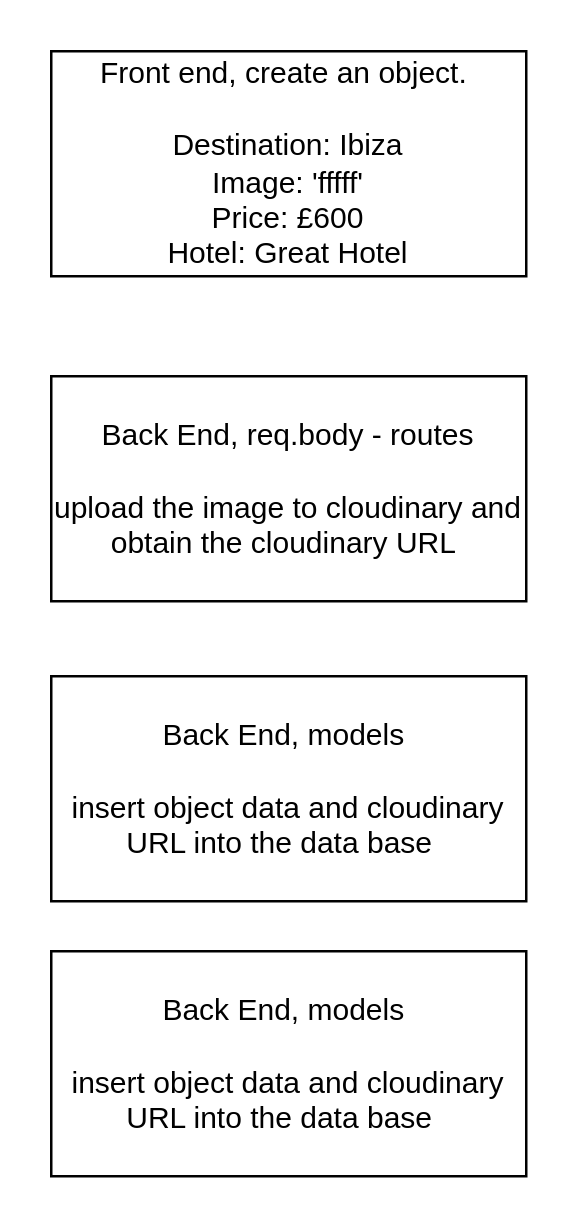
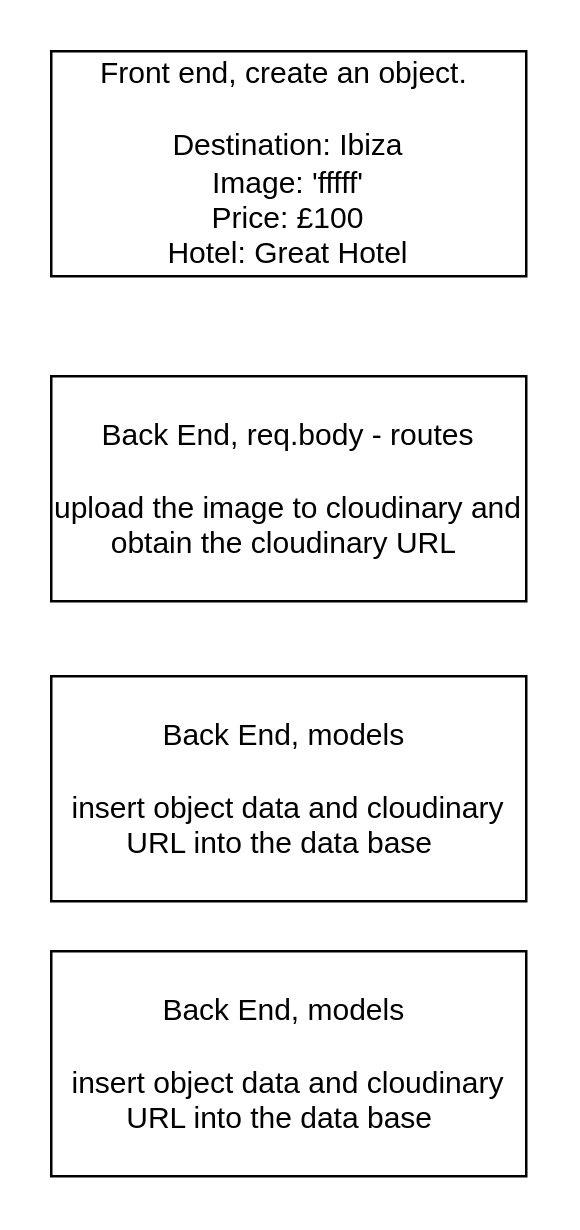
(289, 164) -> (289, 164)
